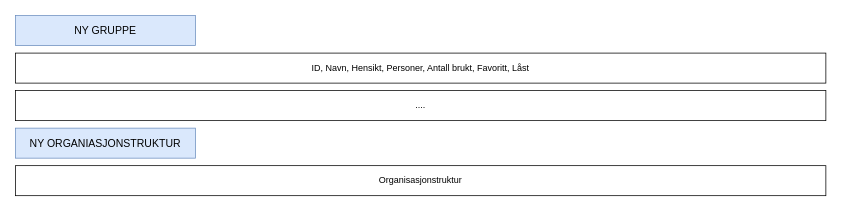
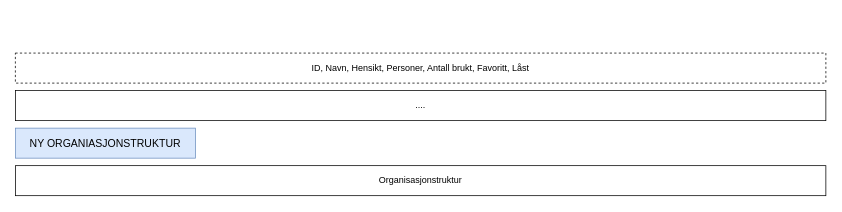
(105, 30) -> none
(420, 68) -> (420, 68)
